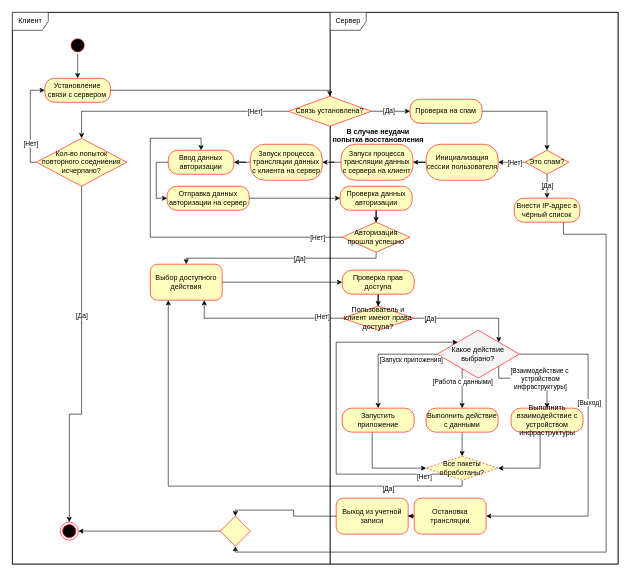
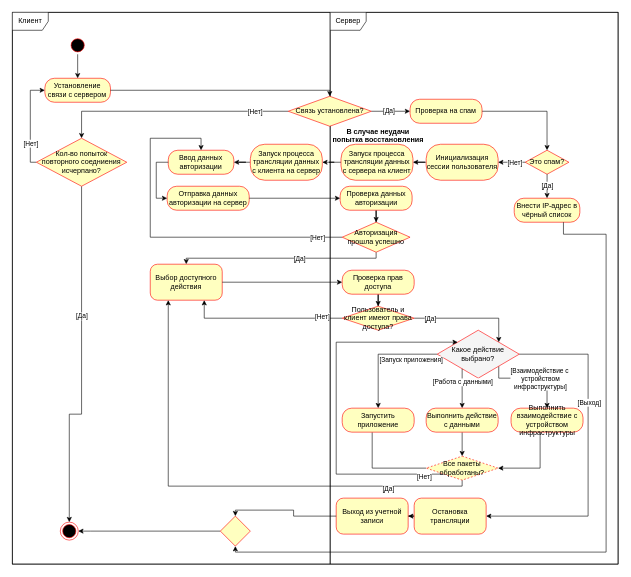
(420, 468) -> (422, 468)
